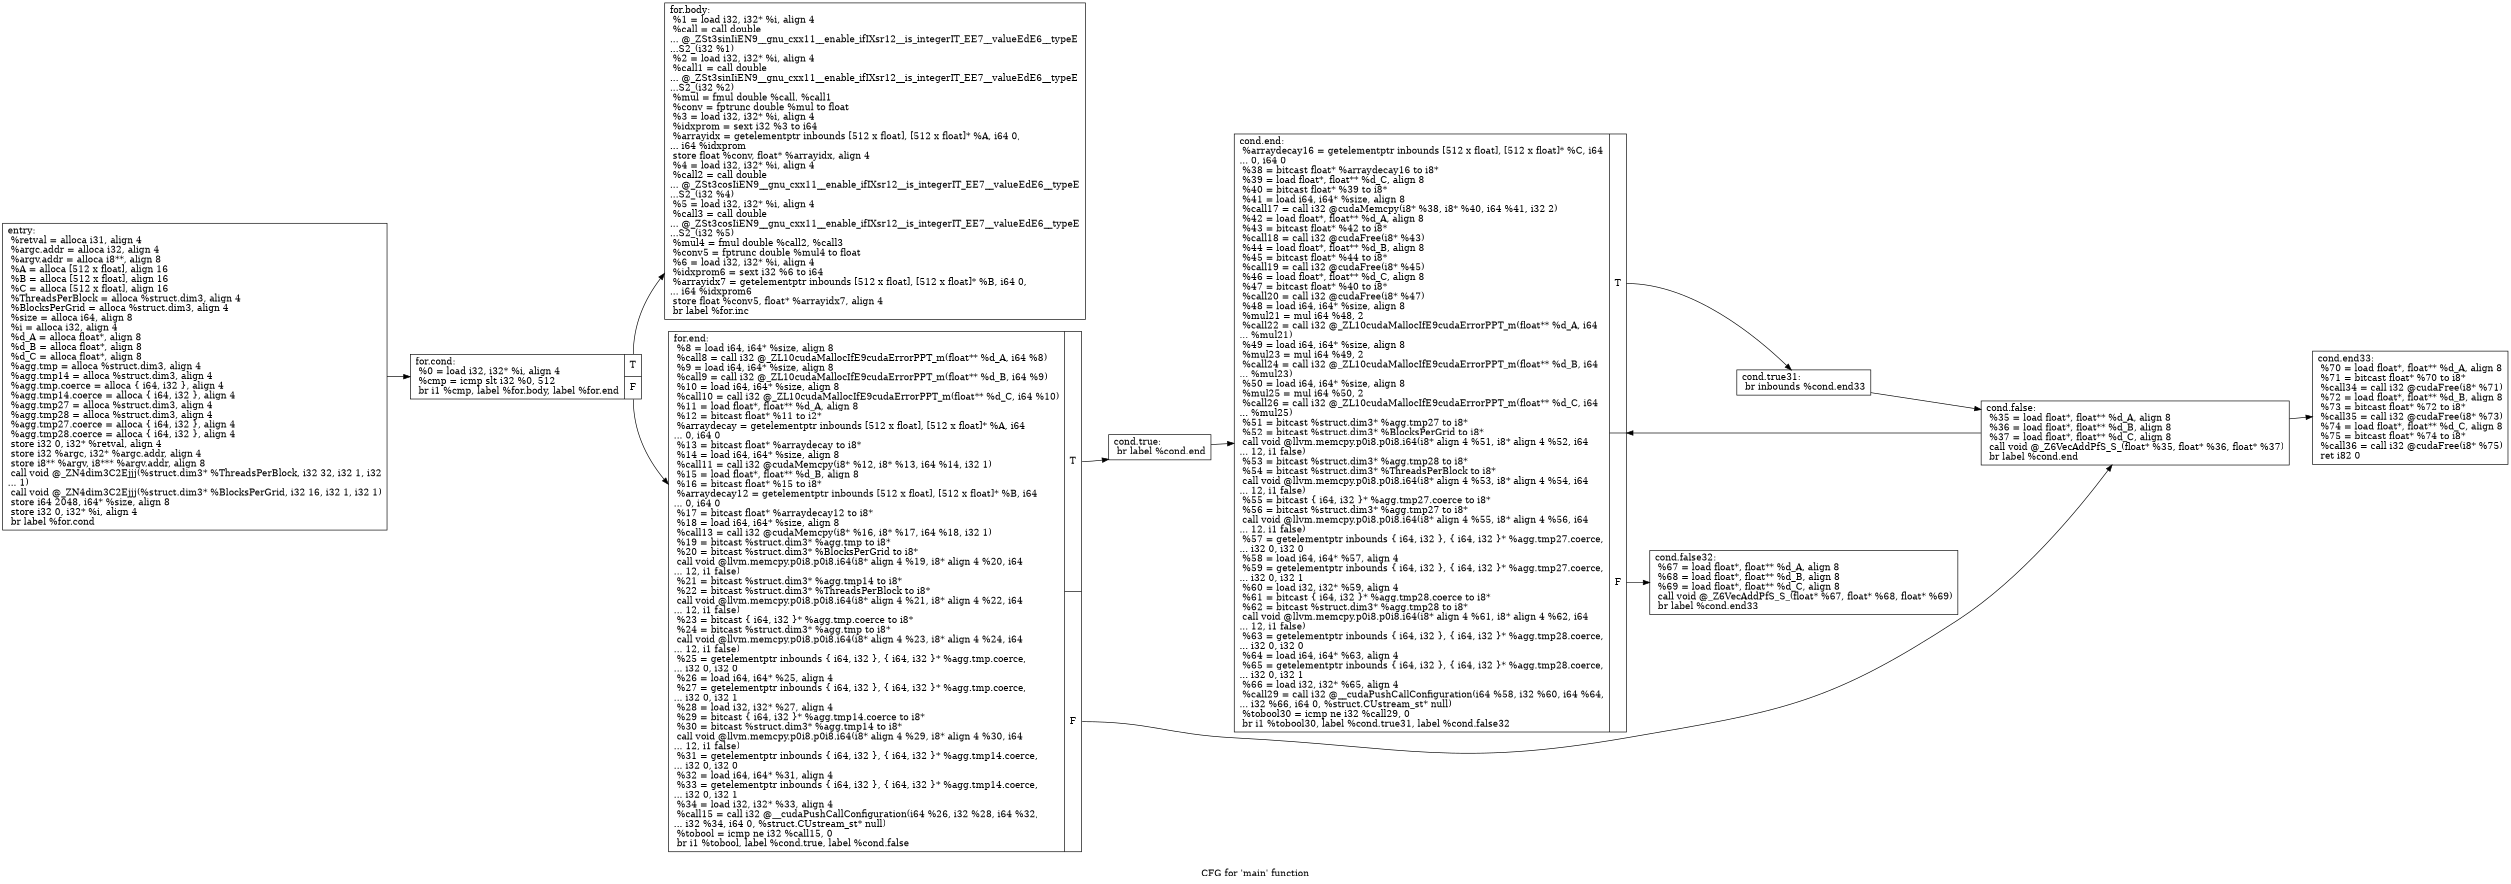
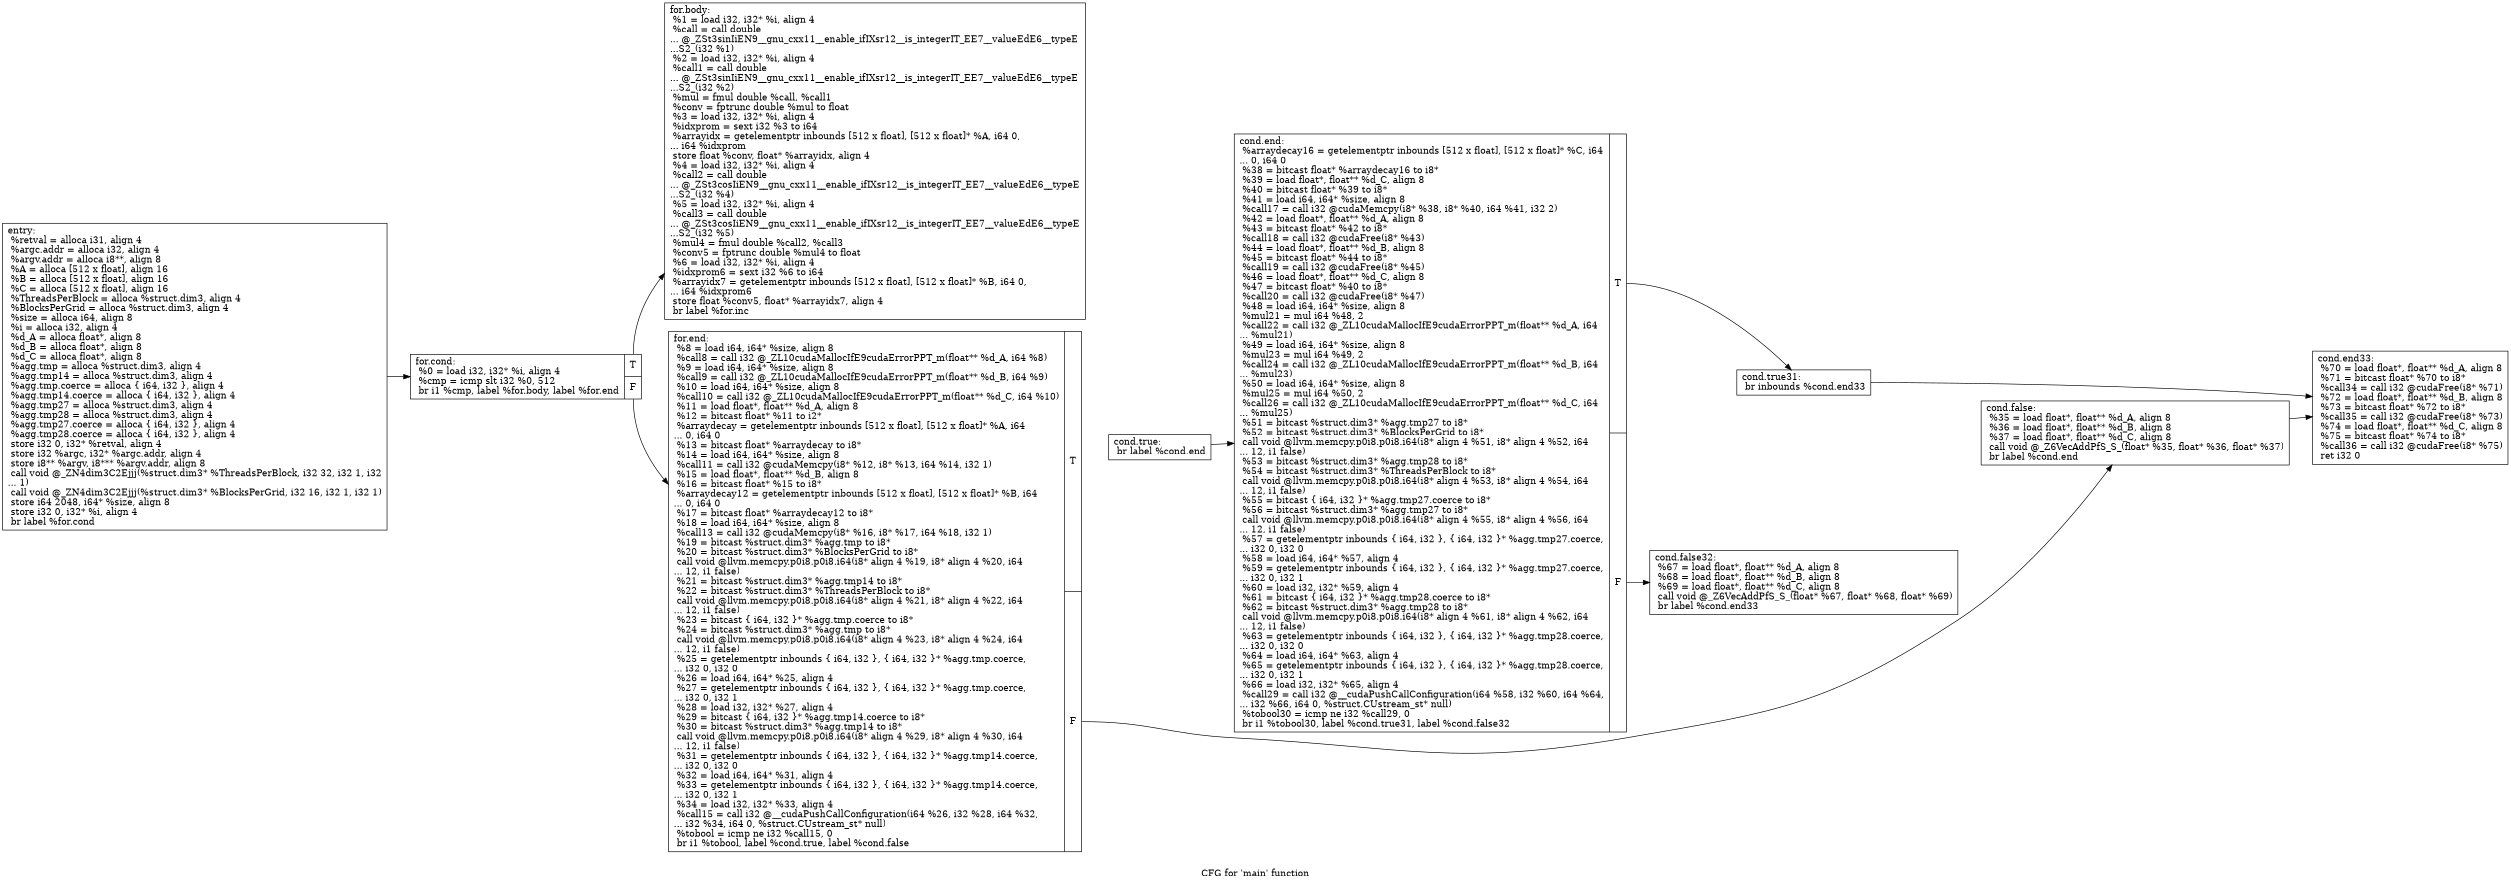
(1923, 401) -> (2089, 386)
(1807, 433) -> none
(2339, 456) -> (2339, 456)
(1092, 461) -> none
